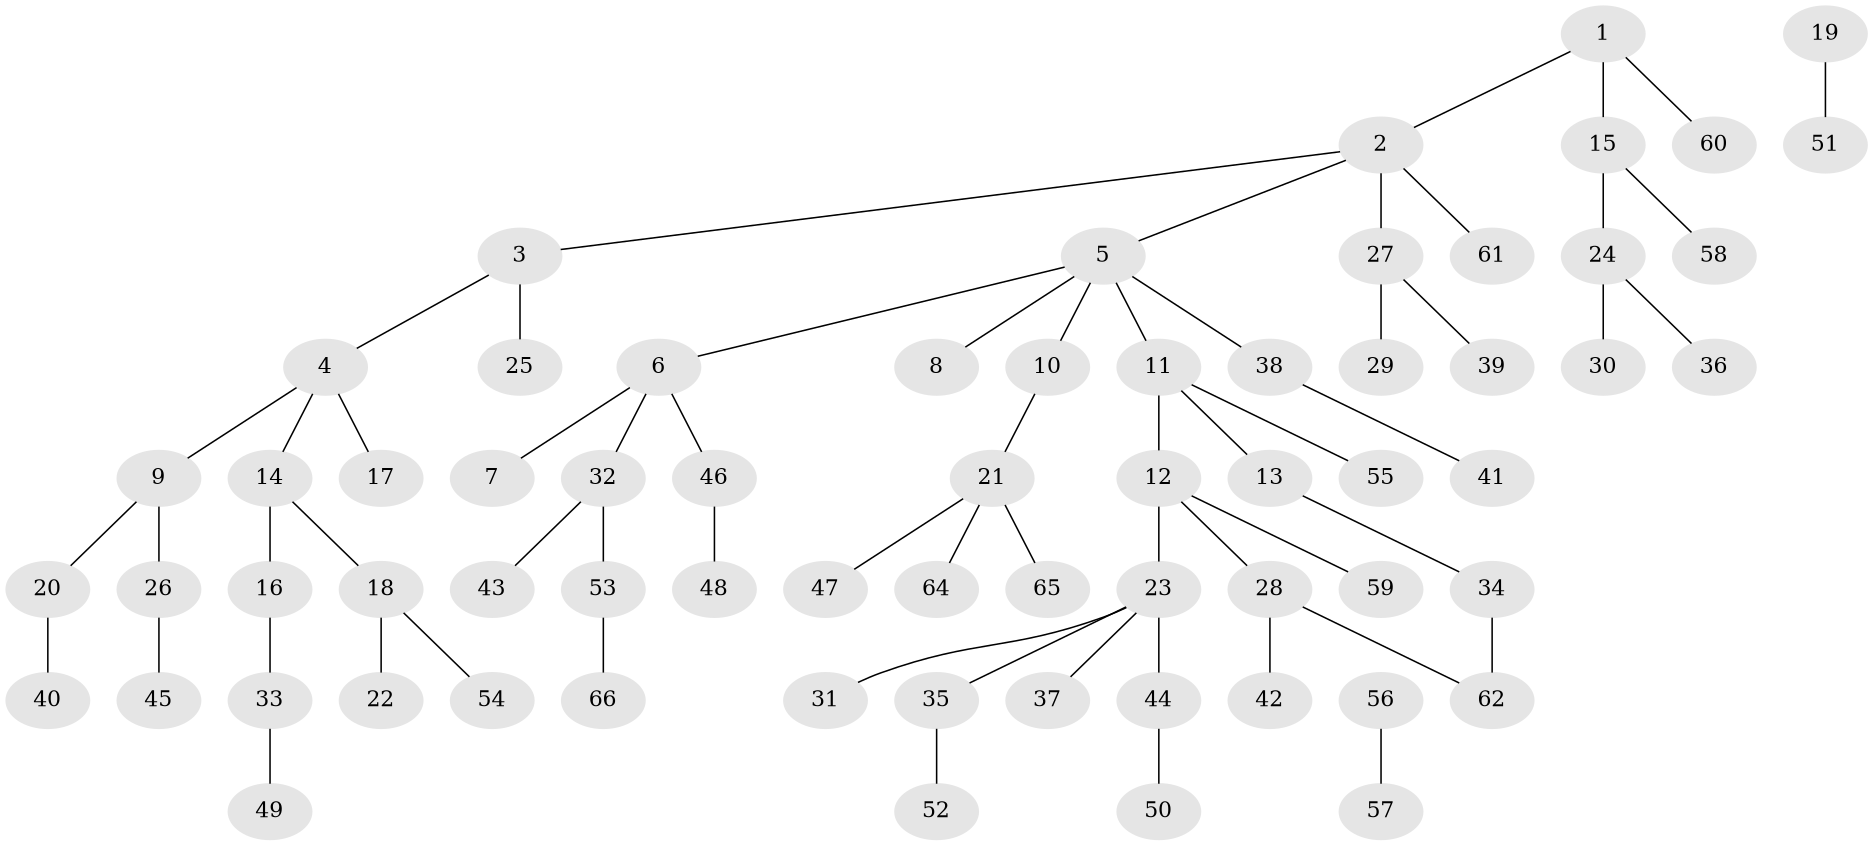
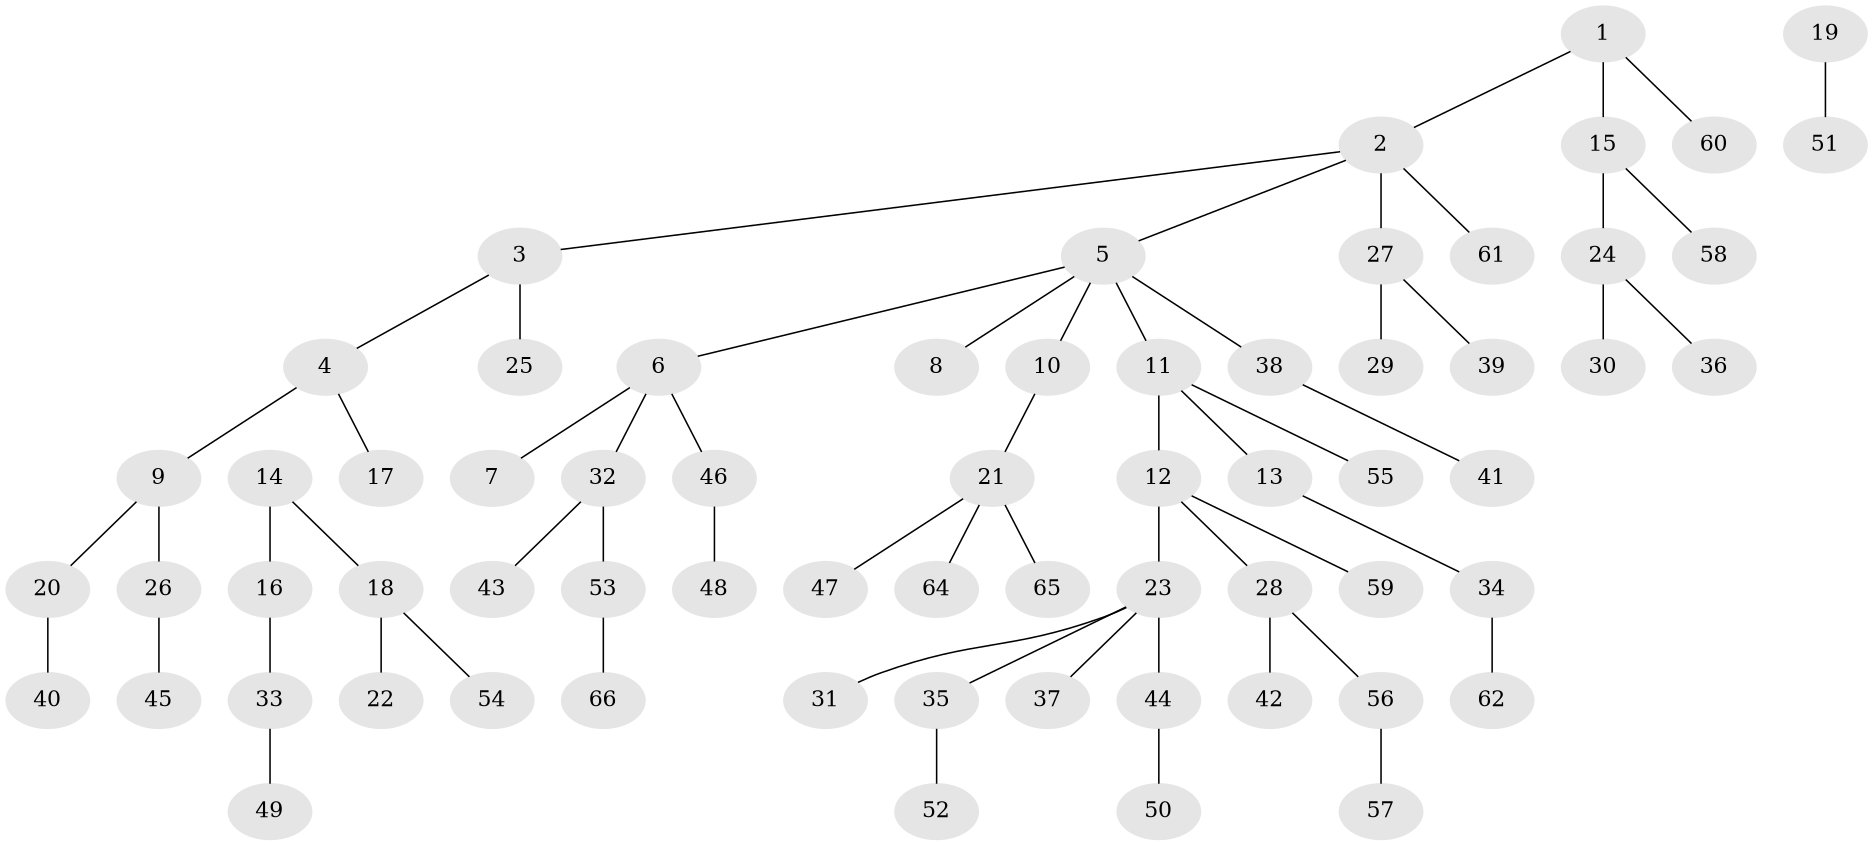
(298, 423) -> none
(1381, 645) -> (1325, 645)
